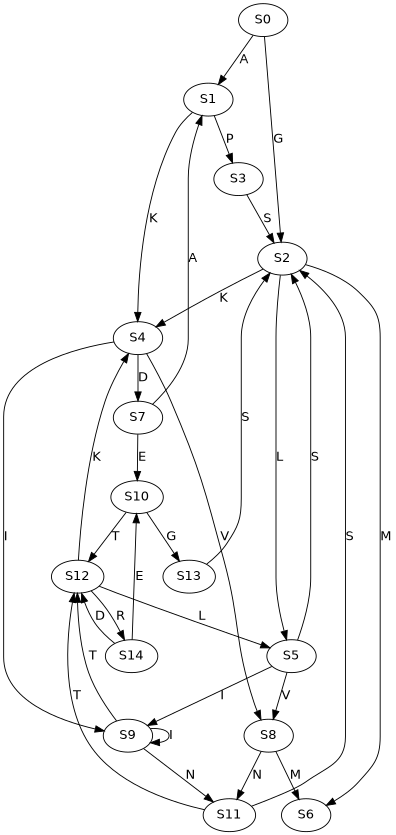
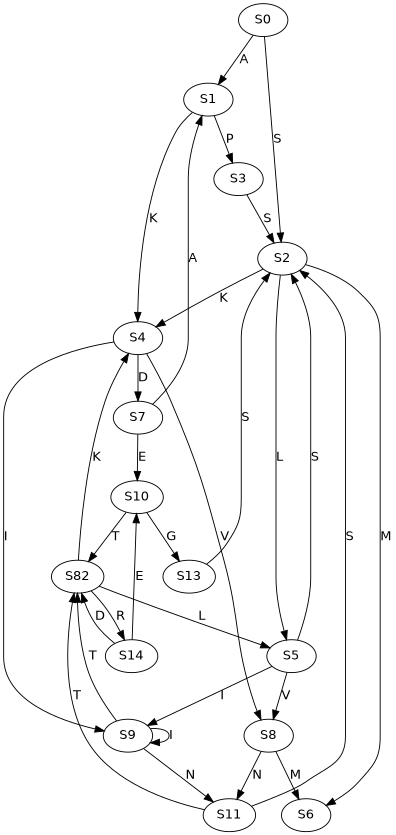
(278, 139) -> (278, 139)
(78, 577) -> (78, 577)
